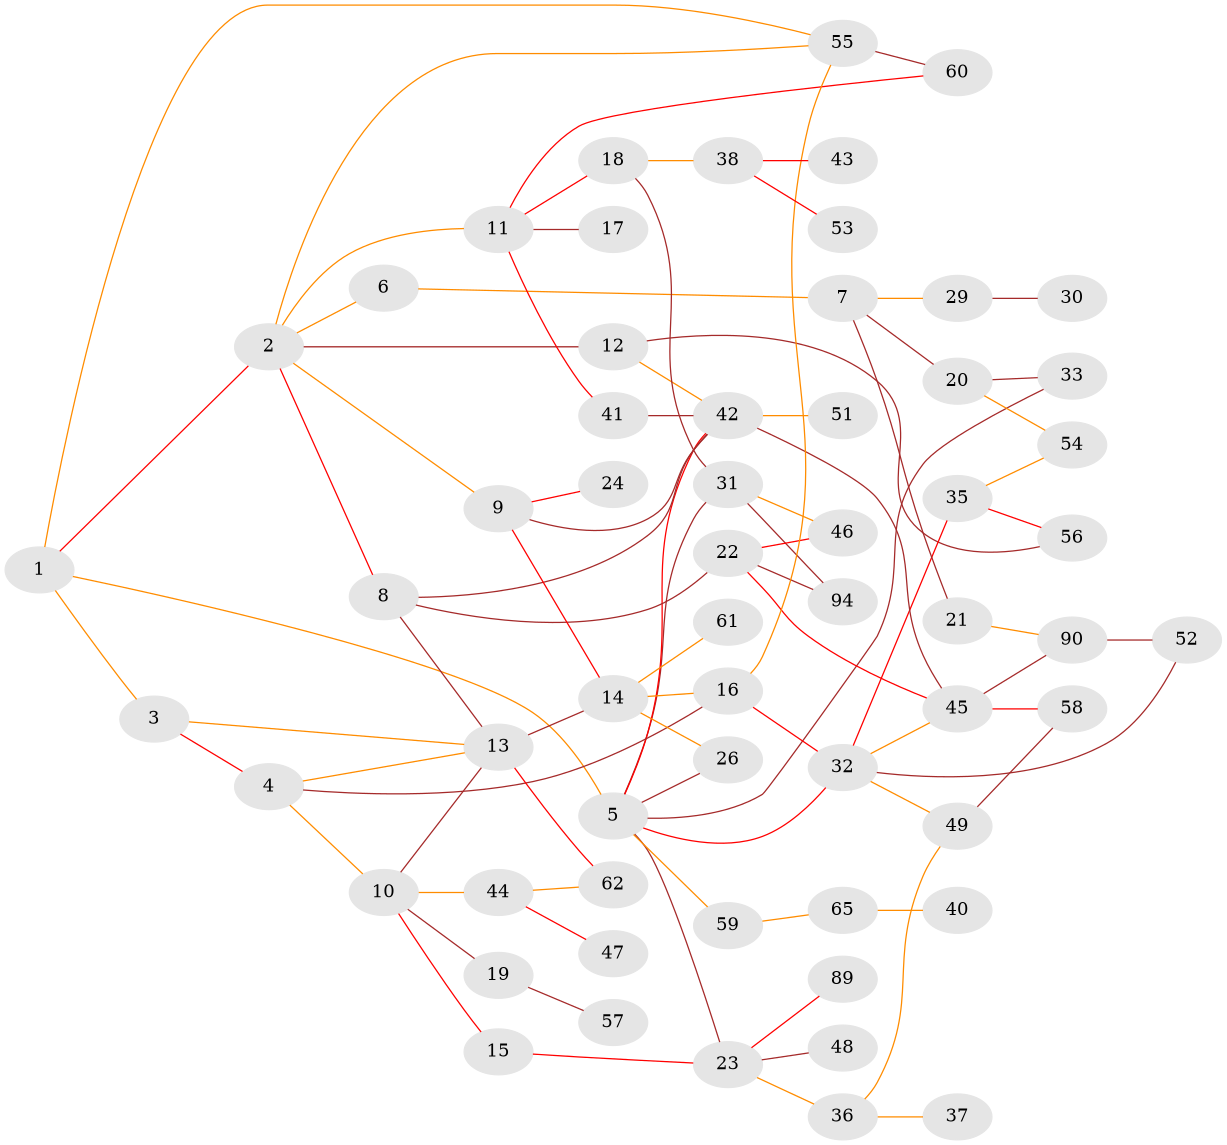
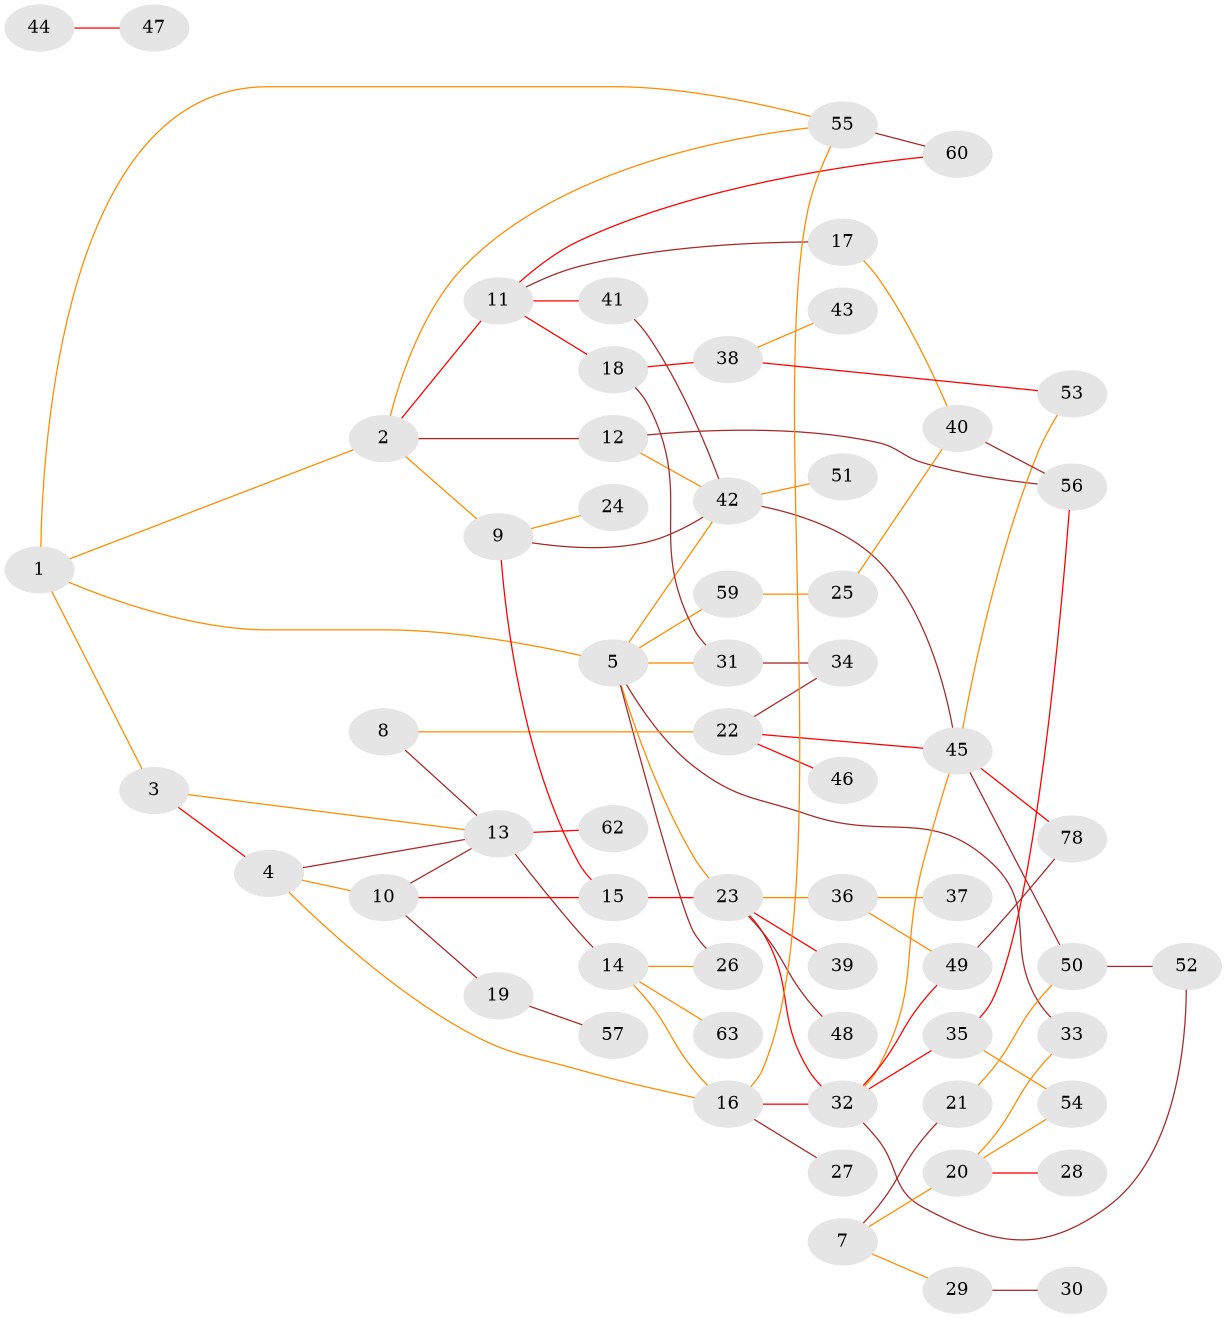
(671, 161) -> (675, 364)
(786, 161) -> (785, 335)
(358, 249) -> (441, 370)
(384, 288) -> none
none -> (910, 330)
(900, 340) -> (900, 1207)
(1015, 379) -> (1015, 1104)
none -> (1015, 458)
(154, 459) -> (212, 504)
(326, 472) -> none
(556, 497) -> (556, 522)
(785, 509) -> none
(595, 565) -> none
none -> (999, 568)
(662, 574) -> (668, 585)
(671, 578) -> (671, 663)
(843, 602) -> (843, 663)
(556, 604) -> (526, 717)
(552, 622) -> (556, 732)
(728, 622) -> (728, 1035)
(1072, 640) -> (1072, 966)
(1072, 709) -> (1072, 839)
(384, 767) -> (384, 854)
(511, 785) -> (472, 1034)
(900, 797) -> (903, 1030)
(743, 841) -> (788, 1015)
(556, 889) -> none
(441, 892) -> none
(843, 910) -> (843, 594)
(684, 935) -> (658, 785)
(843, 979) -> (843, 966)
none -> (843, 1173)
none -> (1072, 1173)
